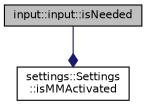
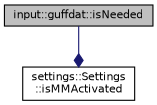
(73, 16) -> (79, 16)
